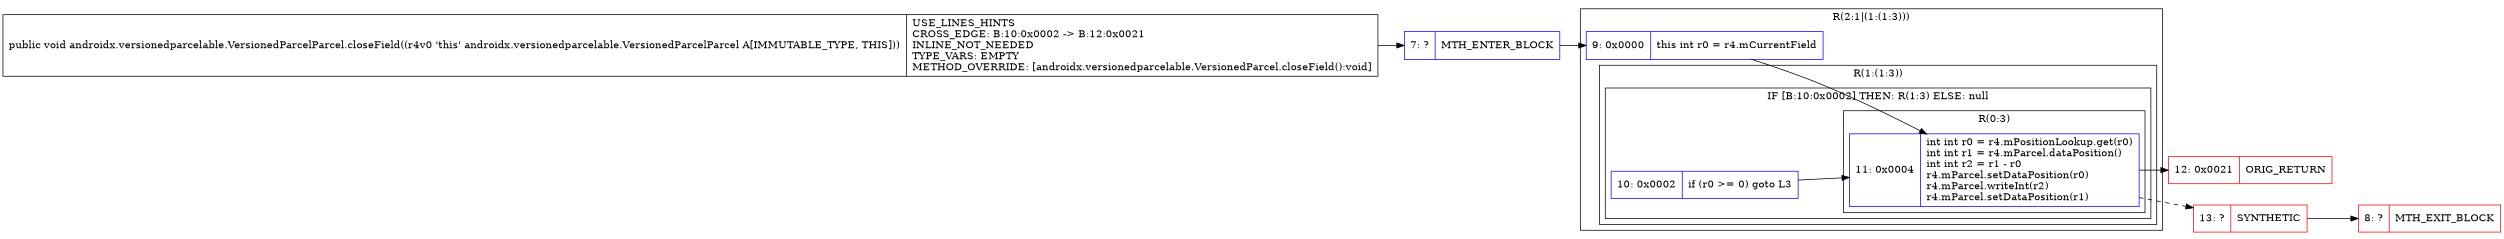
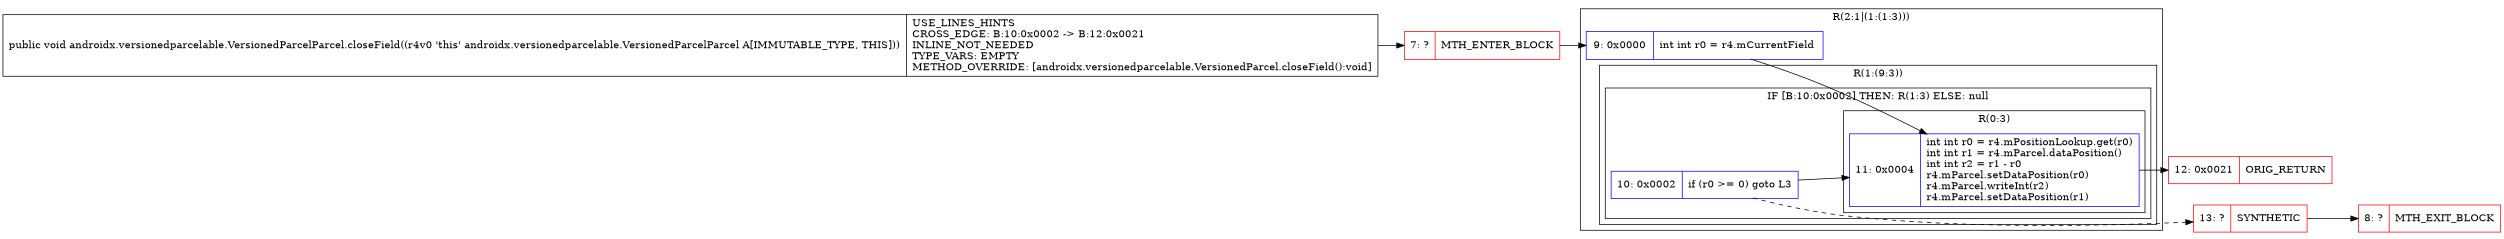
(1482, 45) -> (1482, 45)
(1737, 45) -> (1737, 45)
(1878, 74) -> (1878, 74)
(2167, 203) -> (1968, 224)
